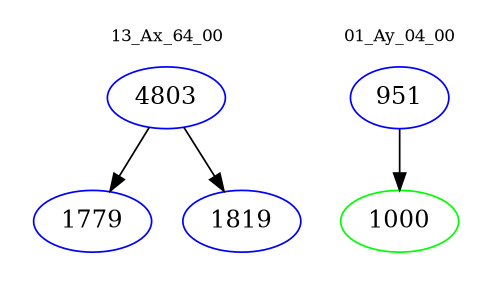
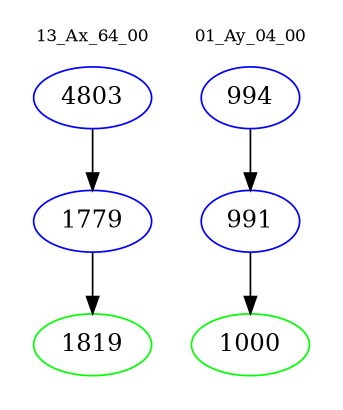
none -> (250, 98)
(400, 98) -> (250, 221)
(199, 152) -> (93, 275)
(242, 221) -> (93, 345)
